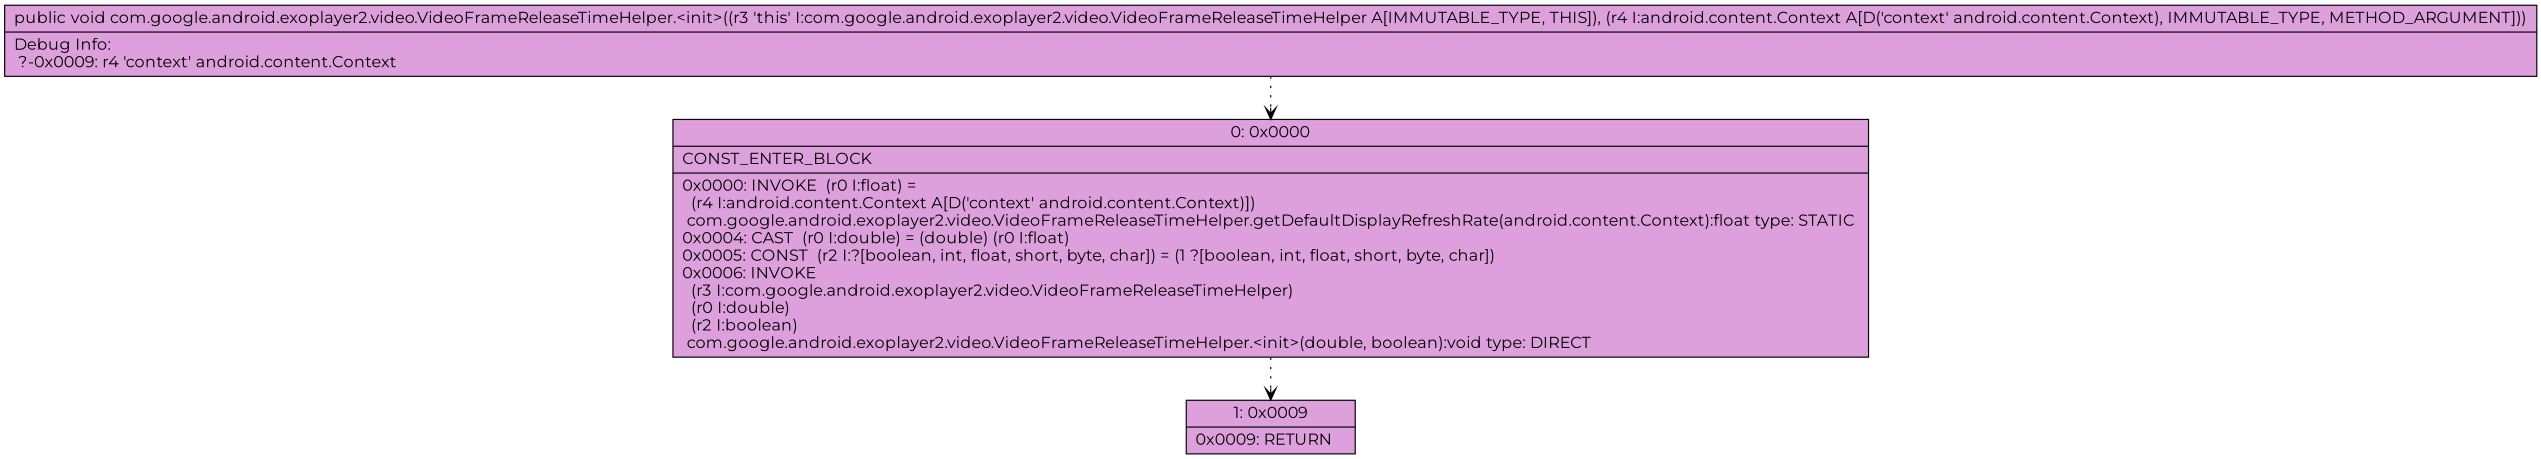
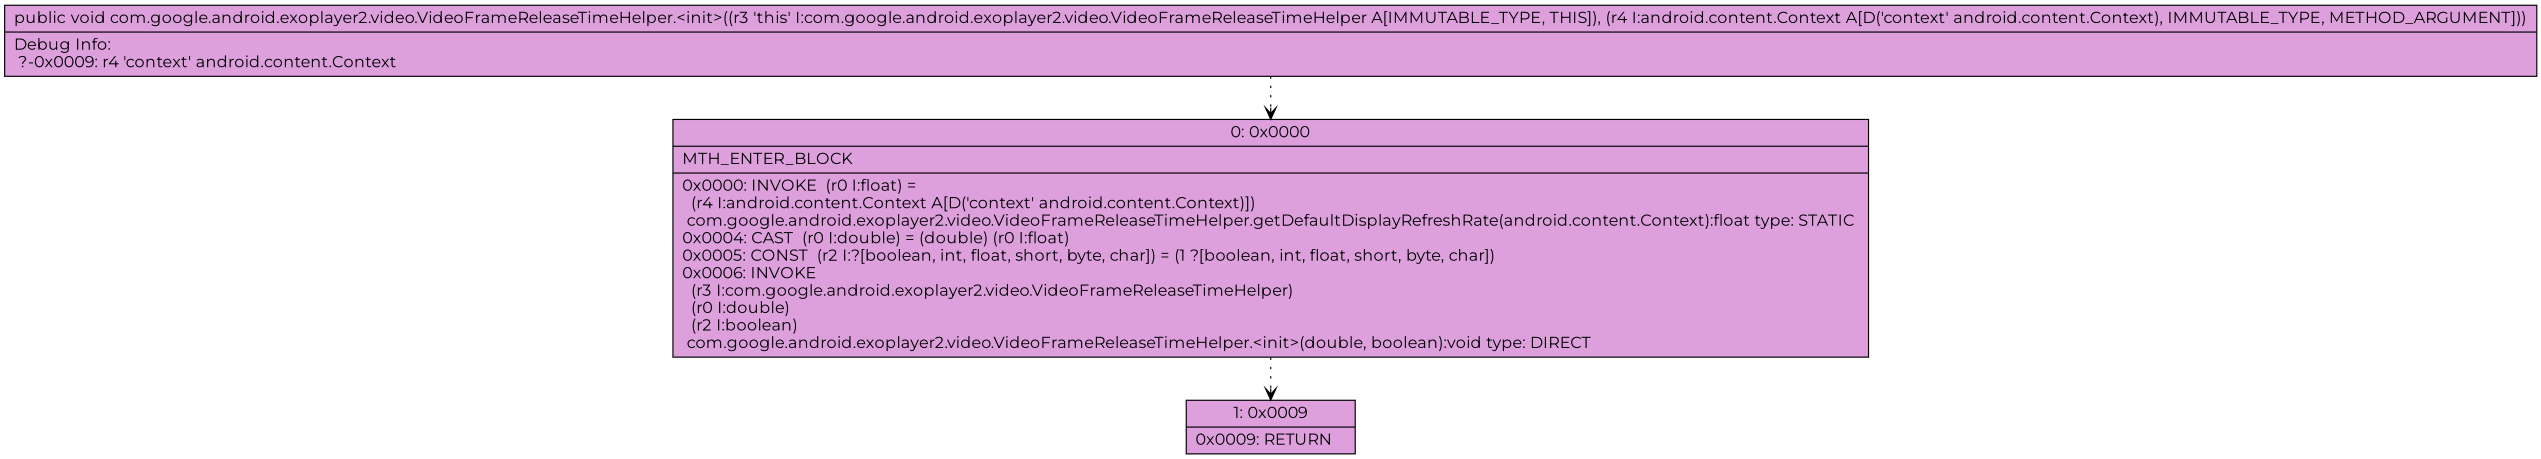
(777, 159) -> (768, 159)
